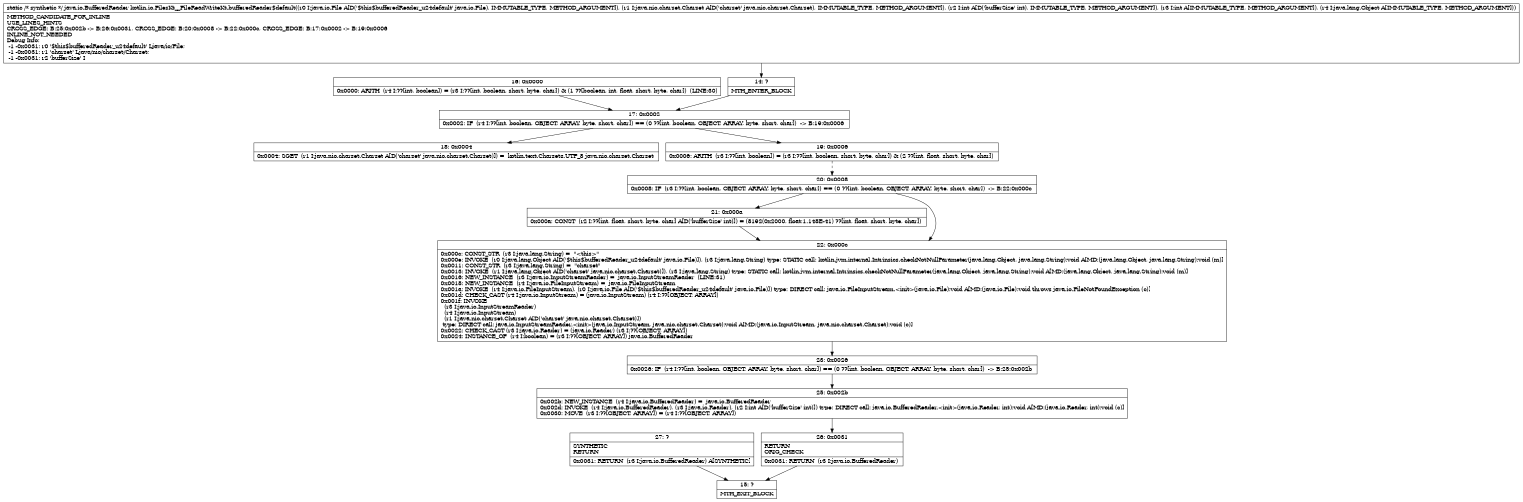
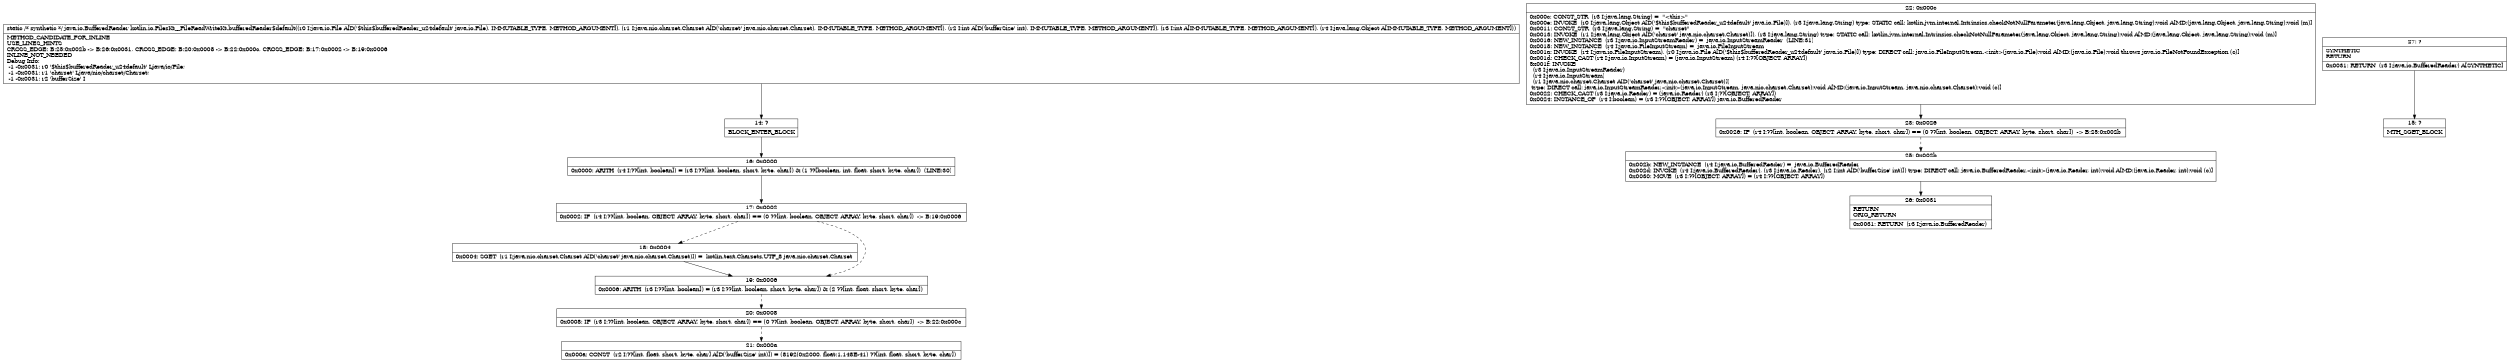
(761, 91) -> (761, 132)
(705, 102) -> (761, 145)
(552, 135) -> (710, 232)
(736, 135) -> (863, 244)
(781, 200) -> (761, 332)
(928, 206) -> none
(748, 232) -> none
none -> (706, 268)
(466, 301) -> (1554, 64)
(832, 379) -> (1921, 142)
(784, 452) -> (1875, 215)
(783, 472) -> none
(747, 494) -> (2415, 132)
